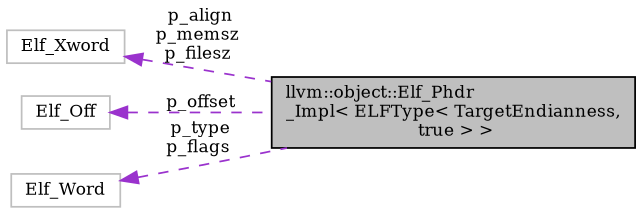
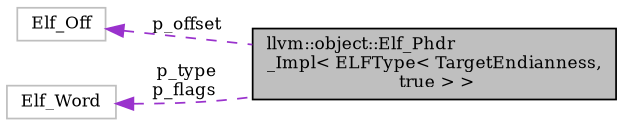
(66, 47) -> none
